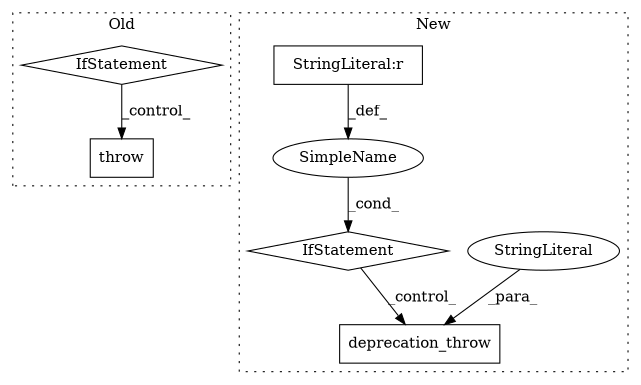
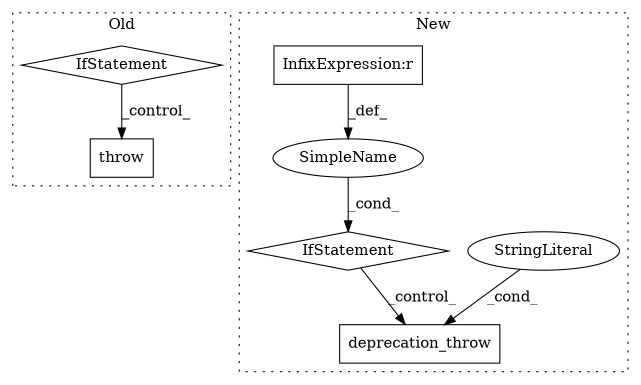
(348, 65) -> (348, 65)
(513, 297) -> (513, 297)
